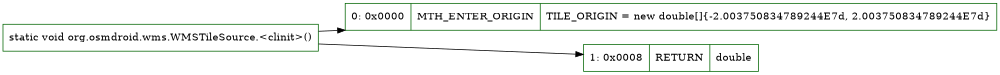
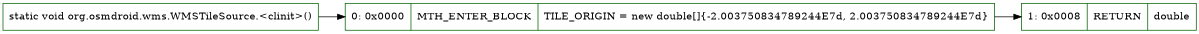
(476, 16) -> (474, 16)
(447, 49) -> (1004, 17)
